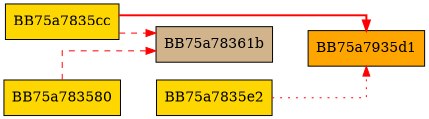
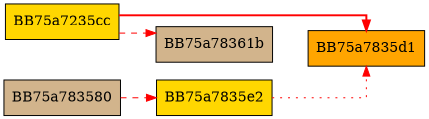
(62, 22) -> (62, 22)
(366, 48) -> (366, 48)
(90, 51) -> (134, 98)
(62, 98) -> (62, 98)
